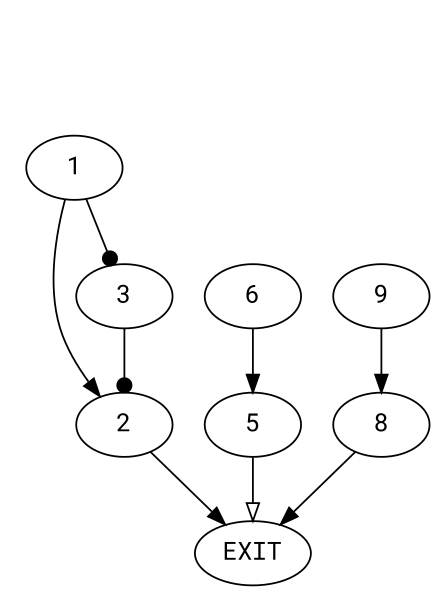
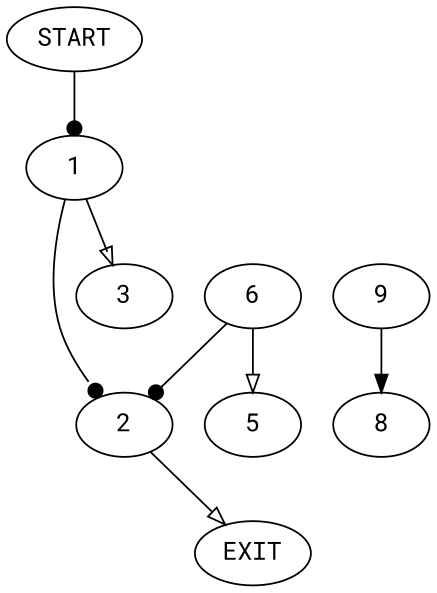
none -> (74, 39)
(97, 225) -> (97, 225)
(54, 294) -> (54, 294)
(253, 352) -> (253, 352)
(124, 354) -> (194, 355)
(253, 480) -> none
(181, 482) -> (181, 482)
(325, 482) -> none
